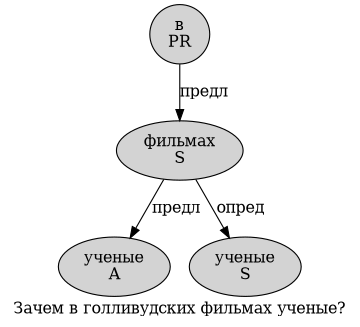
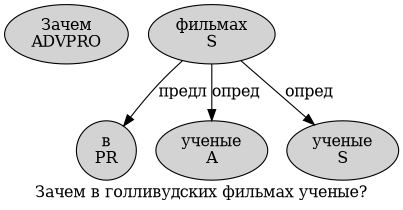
none -> (66, 34)
(180, 87) -> (155, 88)
(176, 209) -> (236, 92)
